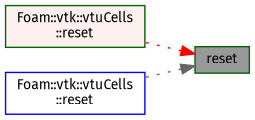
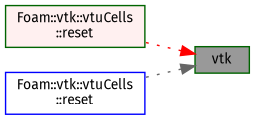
(222, 60) -> (222, 60)
